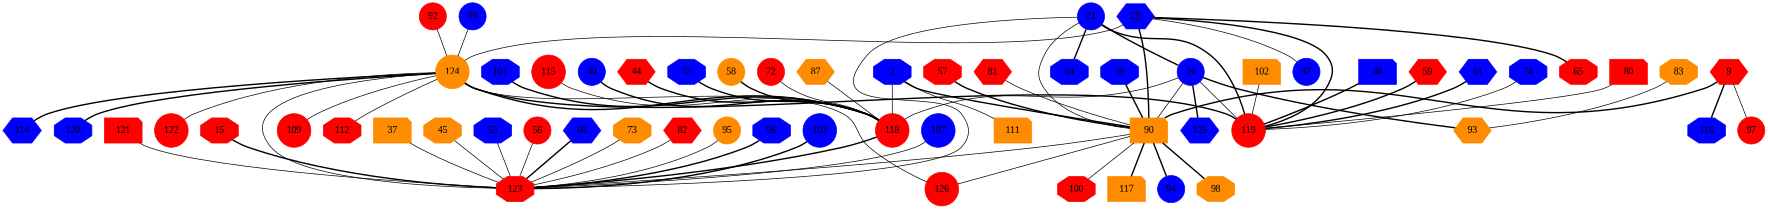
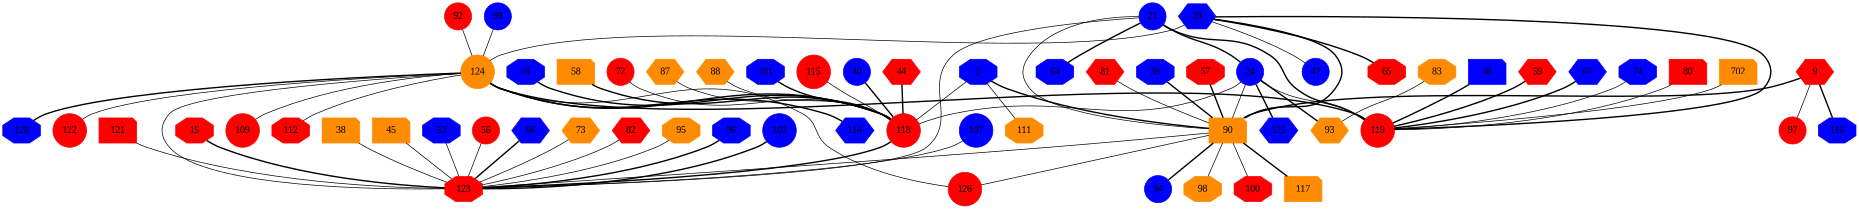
none -> (715, 72)
(731, 72) -> (576, 72)
(1262, 72) -> (1738, 72)
(392, 130) -> (341, 130)
(443, 130) -> (391, 130)
(632, 130) -> (581, 130)
(727, 130) -> (681, 130)
(1013, 130) -> (1024, 130)
(1184, 161) -> (1215, 160)
